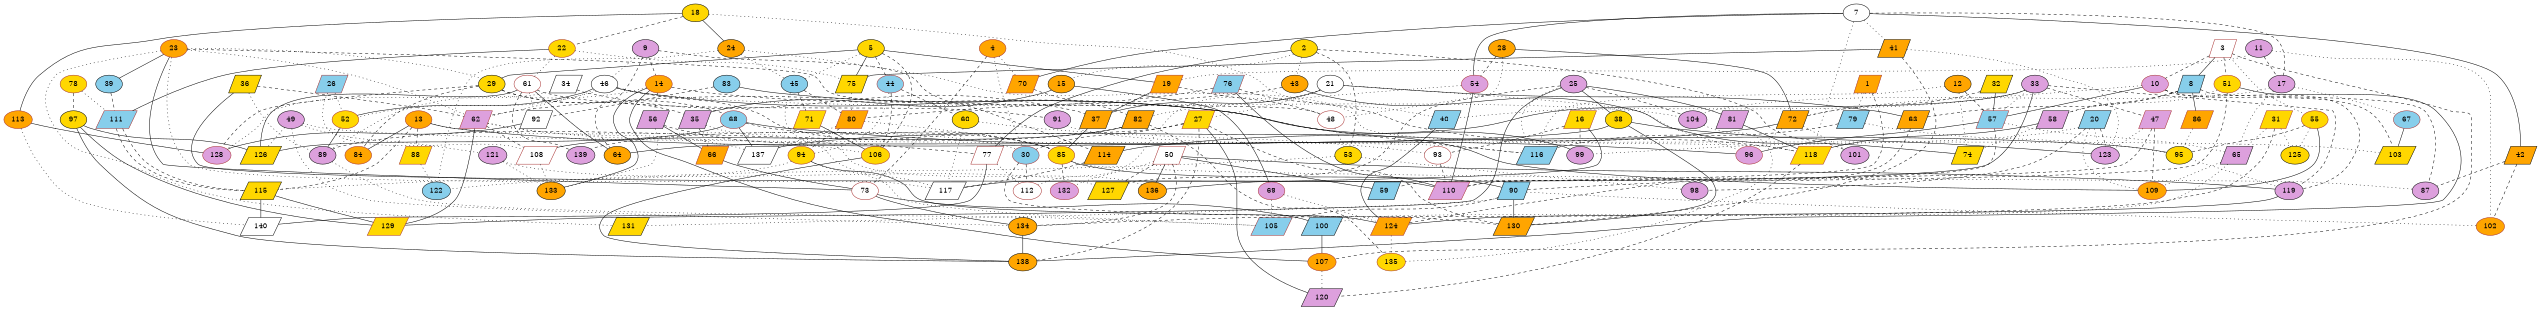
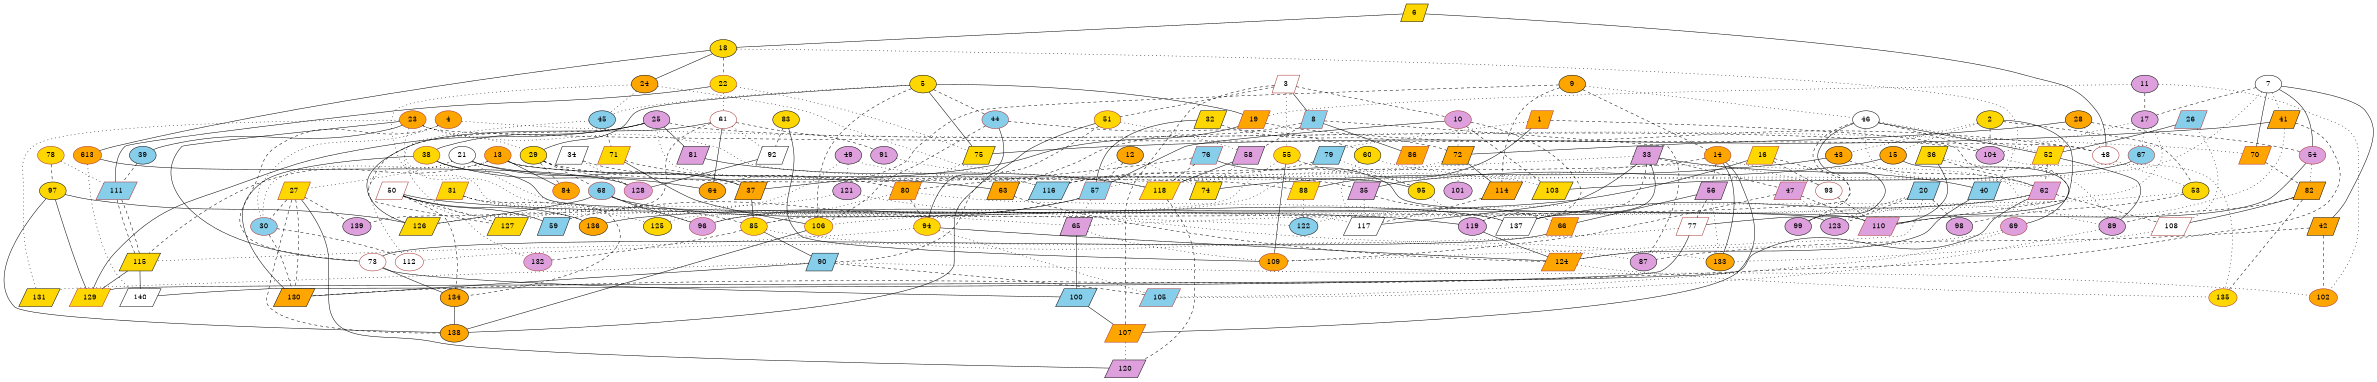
none -> (1415, 13)
(646, 48) -> (1572, 84)
(1601, 74) -> (1990, 135)
(727, 84) -> (786, 120)
(2035, 84) -> (1647, 155)
(2191, 84) -> (1314, 120)
(339, 102) -> (2114, 140)
(823, 102) -> (759, 176)
(1148, 105) -> (1929, 135)
(1742, 109) -> (1879, 175)
(18, 120) -> (87, 155)
(345, 120) -> (2048, 155)
(1619, 120) -> (427, 155)
(873, 128) -> (973, 174)
(616, 135) -> (1783, 205)
none -> (2046, 173)
(1521, 174) -> (2077, 208)
none -> (1431, 176)
(1790, 215) -> (1076, 262)
(783, 219) -> none
(1322, 262) -> (1125, 333)
